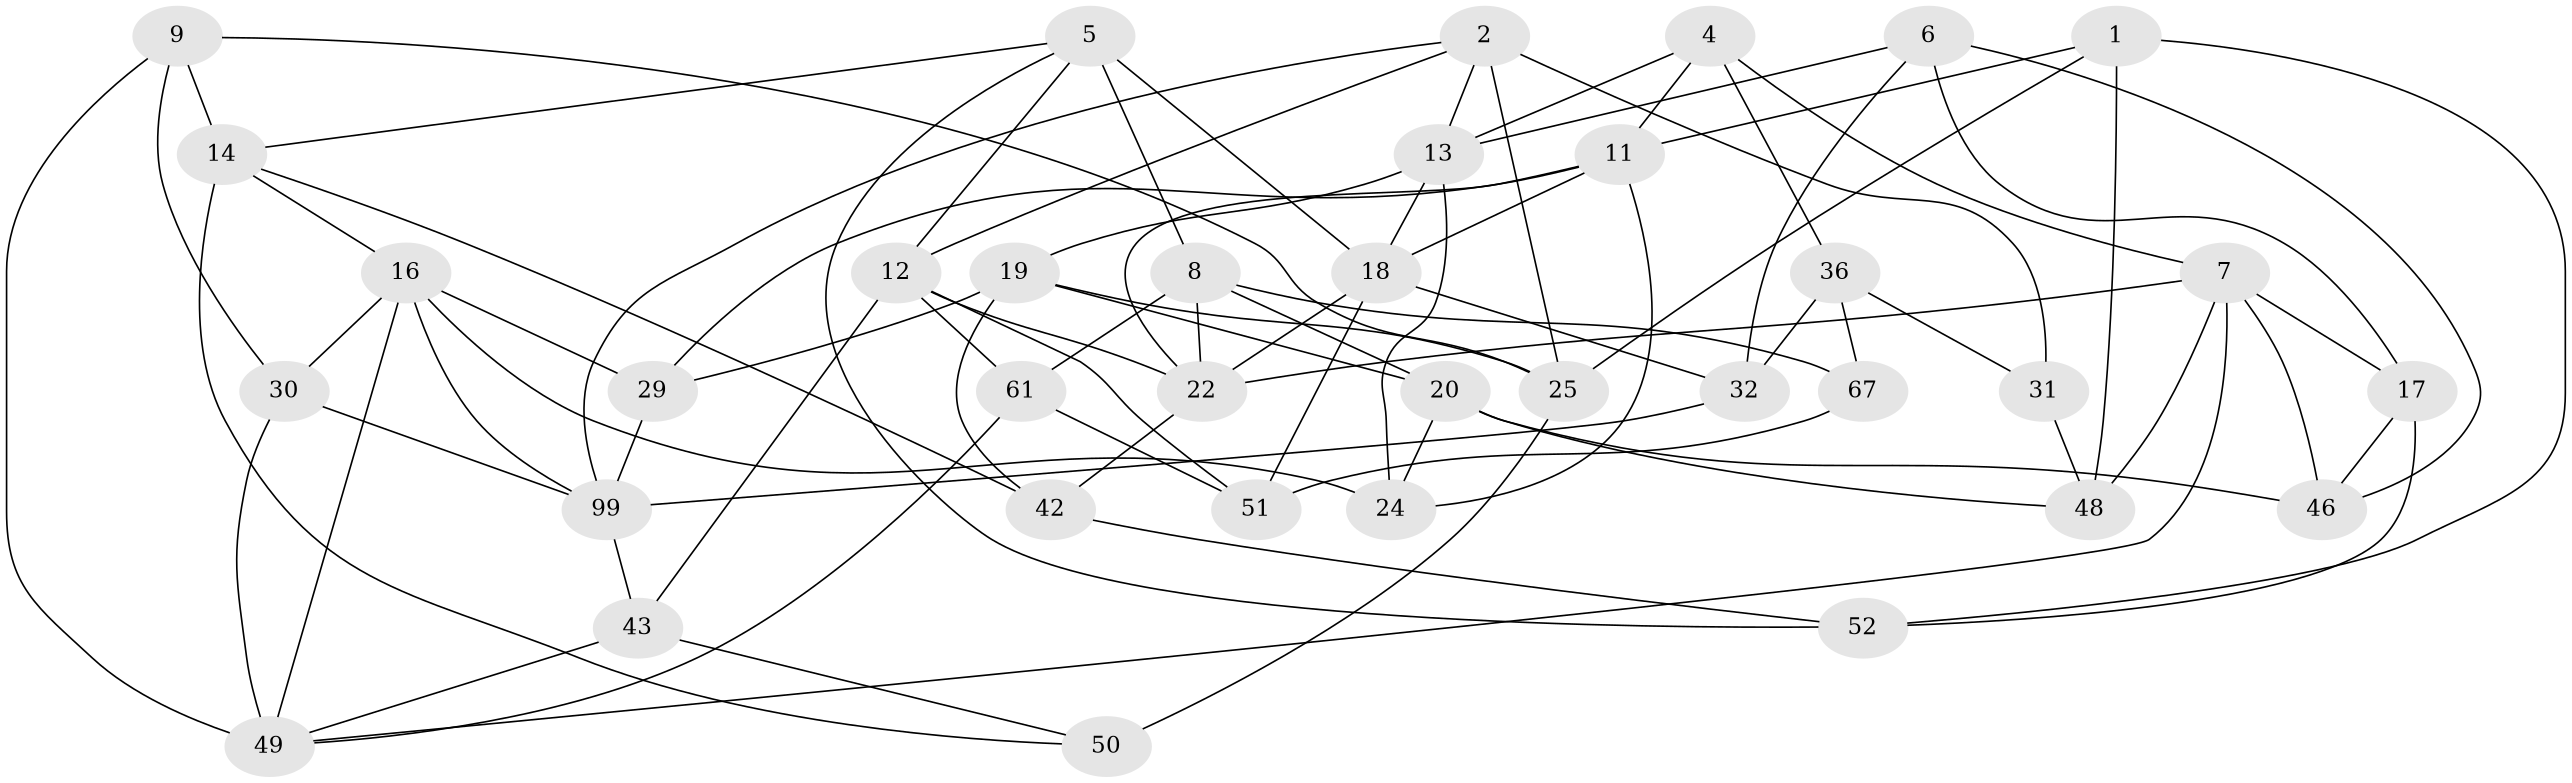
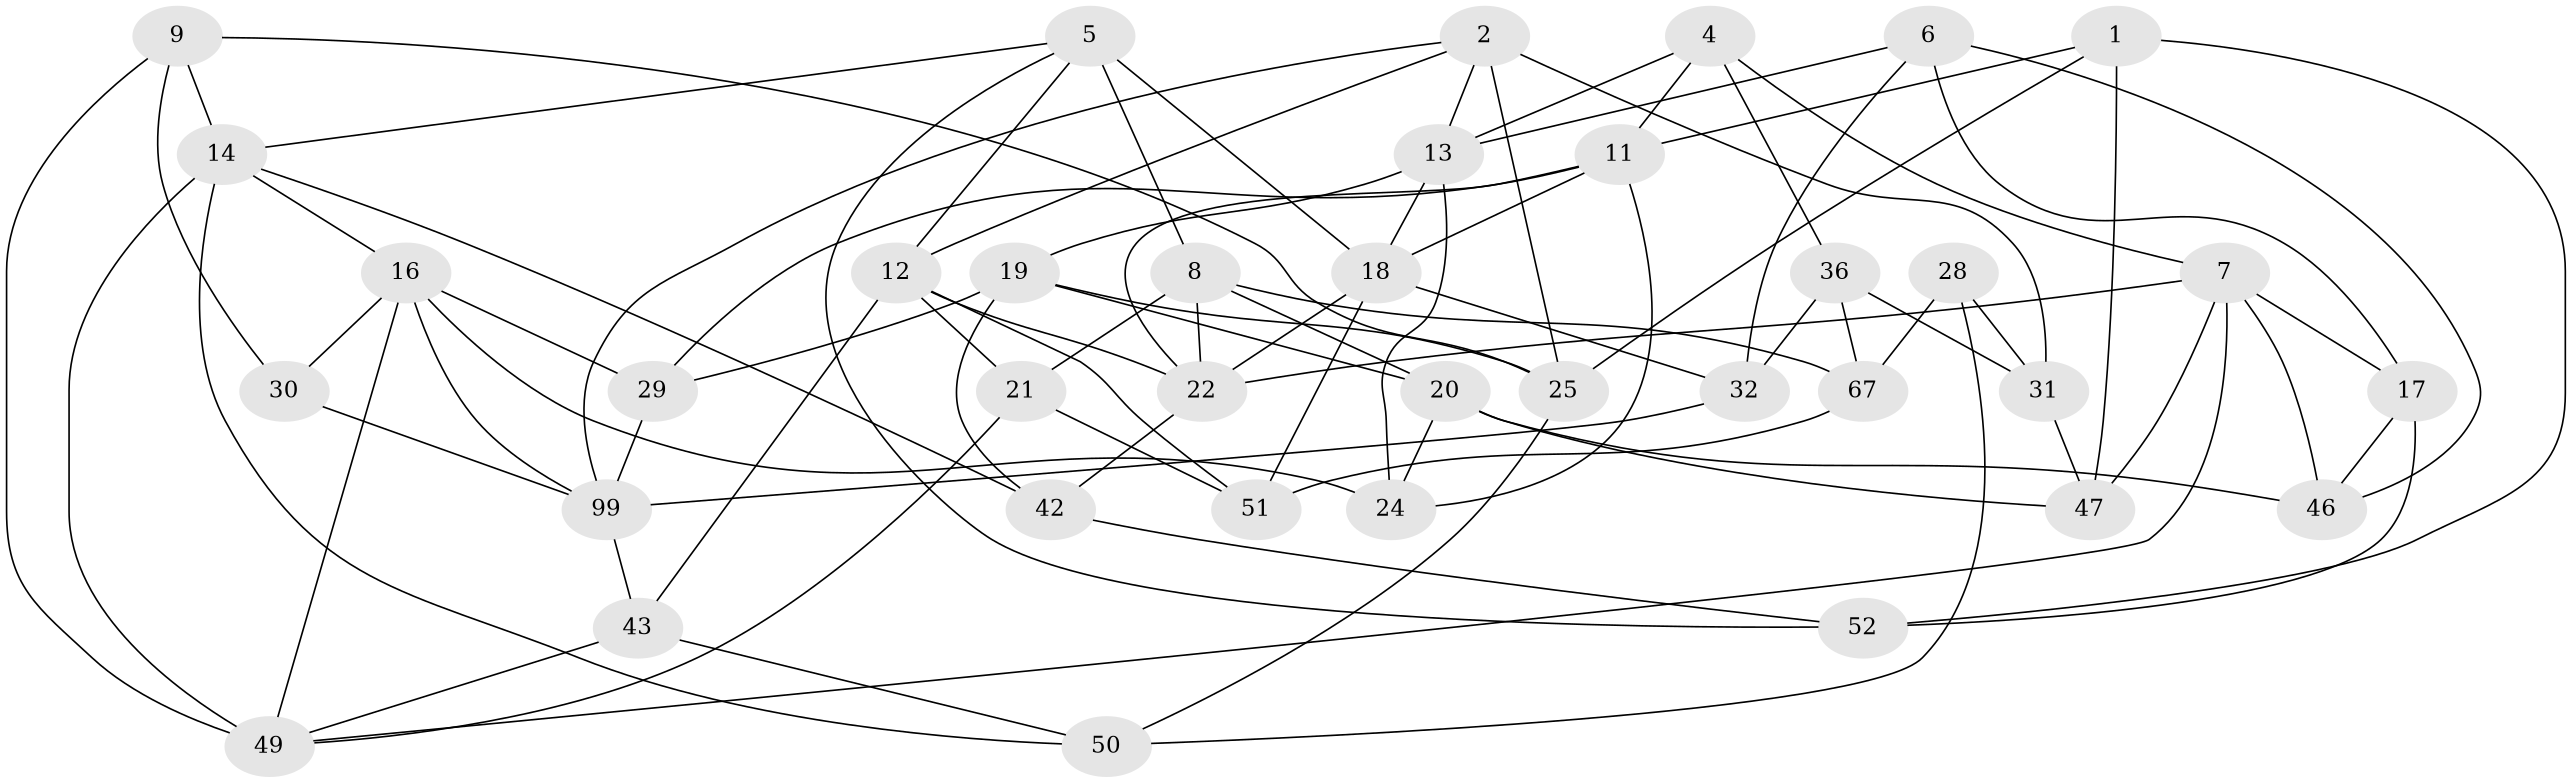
none -> (1954, 273)
(1021, 391) -> (1021, 391)
(2090, 510) -> (2090, 510)
(237, 567) -> (69, 466)
